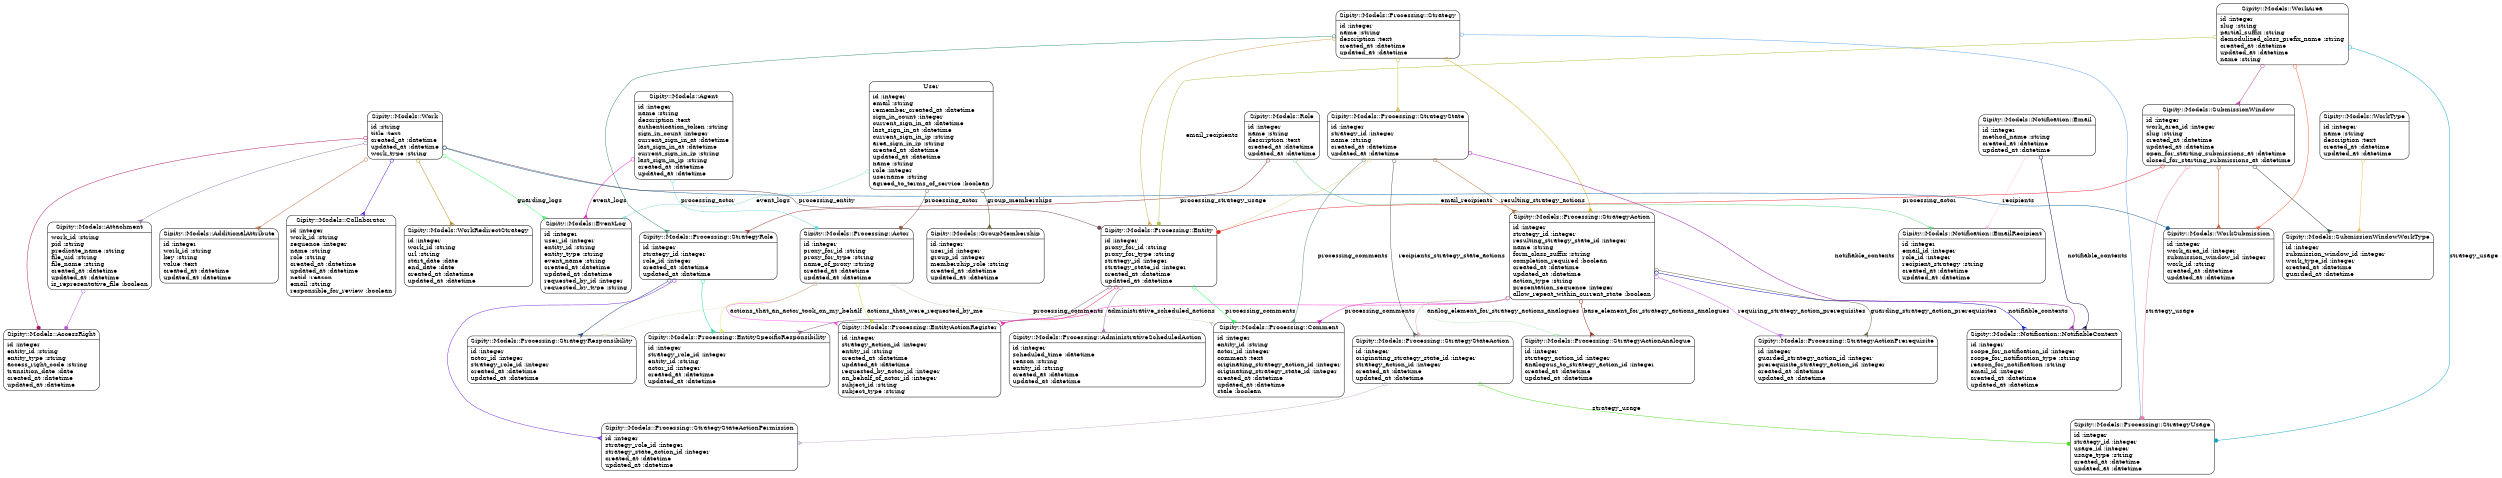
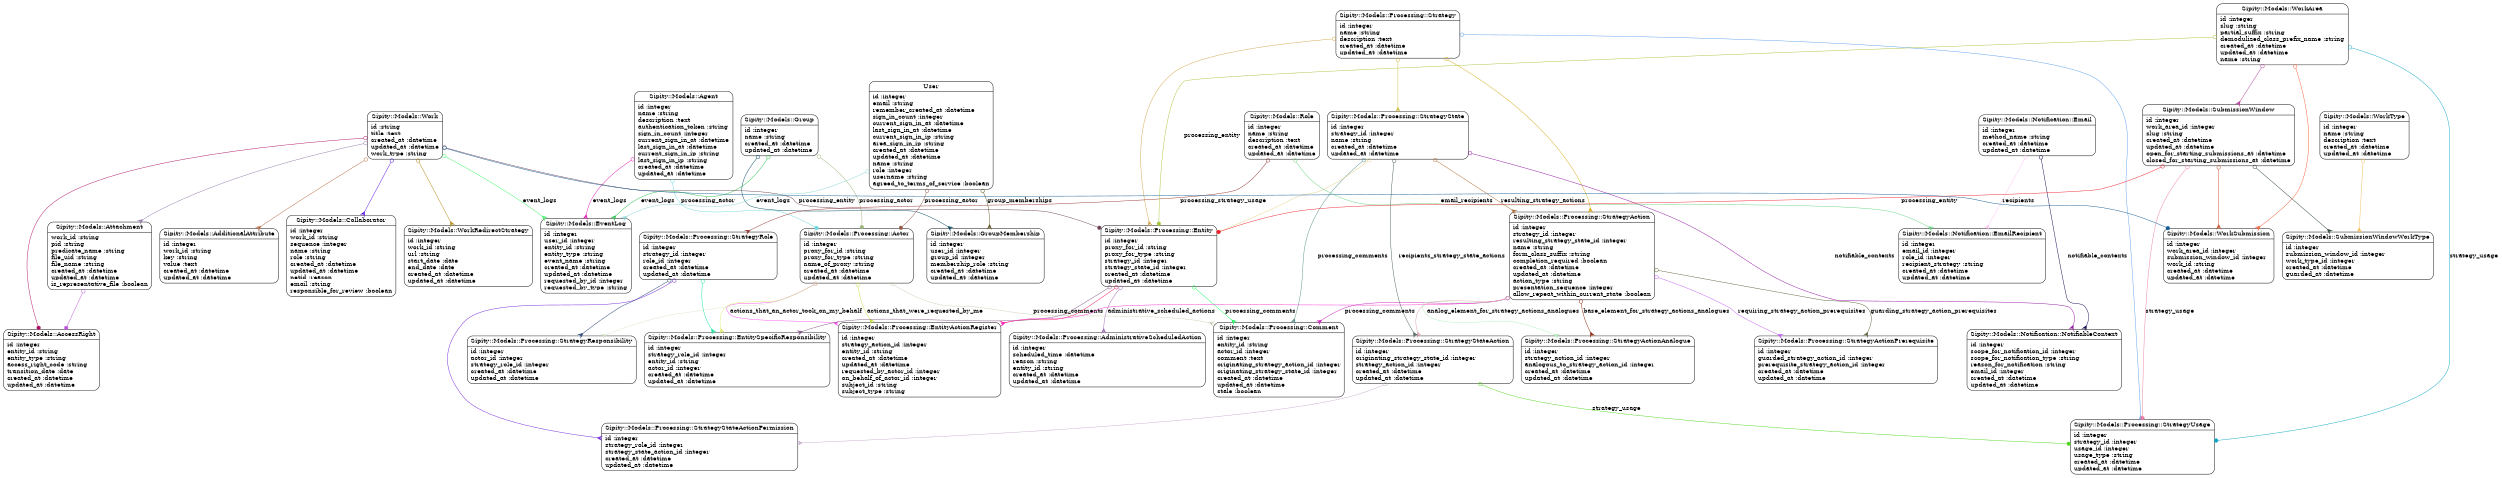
(891, 53) -> none
none -> (780, 135)
(1212, 135) -> (1212, 135)
(540, 201) -> (540, 201)
(1930, 201) -> (1930, 201)
(1842, 301) -> none
